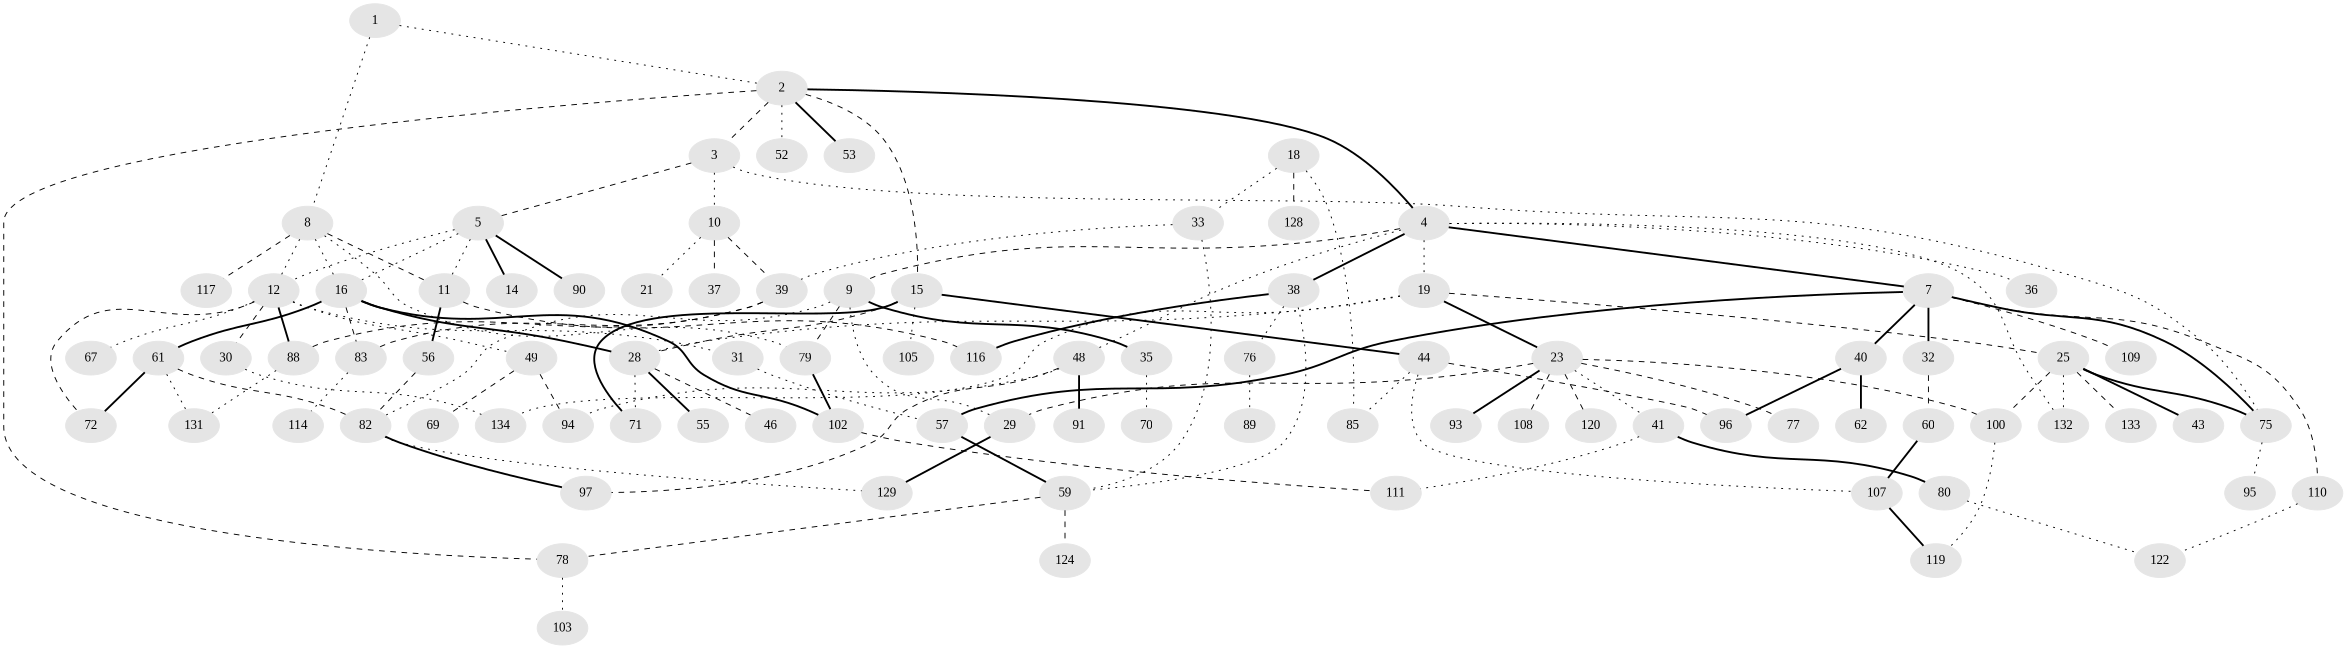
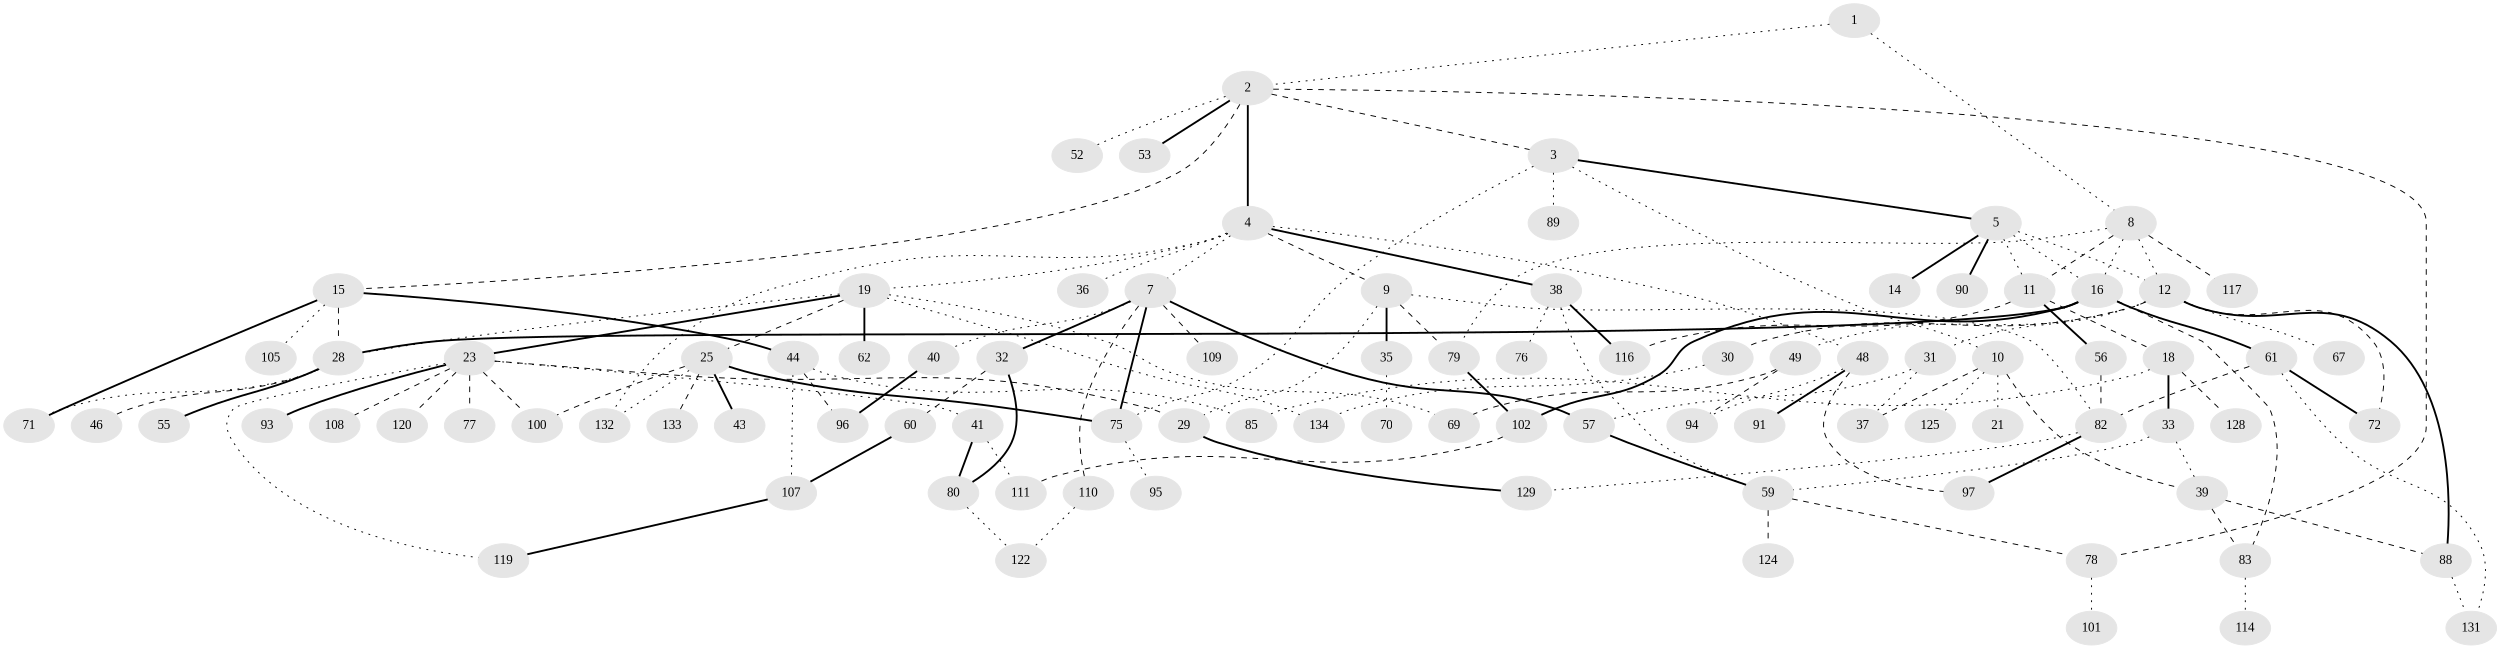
(596, 189) -> (1775, 189)
(1246, 189) -> (2168, 389)
(1676, 257) -> (1199, 257)
(1895, 324) -> (1028, 327)
none -> (2099, 324)
none -> (1159, 368)
(1250, 392) -> (1553, 189)
(1861, 392) -> (864, 324)
none -> (1897, 392)
none -> (1930, 426)
none -> (1014, 436)
(1983, 499) -> (241, 452)
(562, 628) -> (2092, 628)
